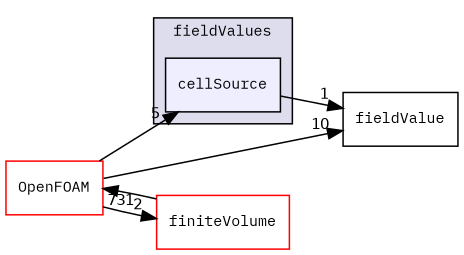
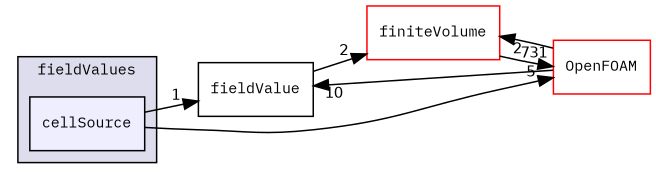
none -> (333, 65)
(132, 140) -> (344, 126)
